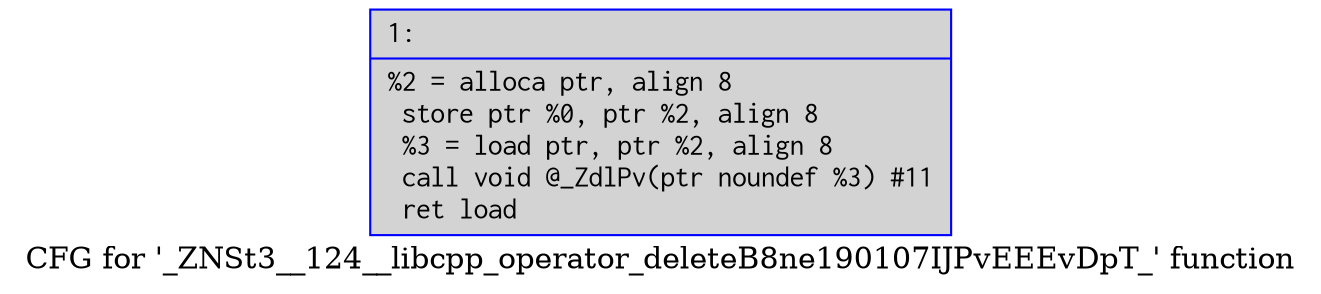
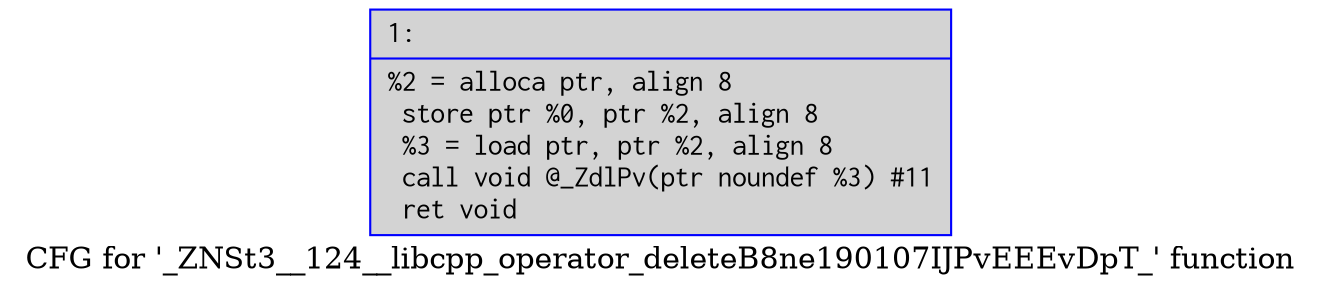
(452, 210) -> (452, 210)
